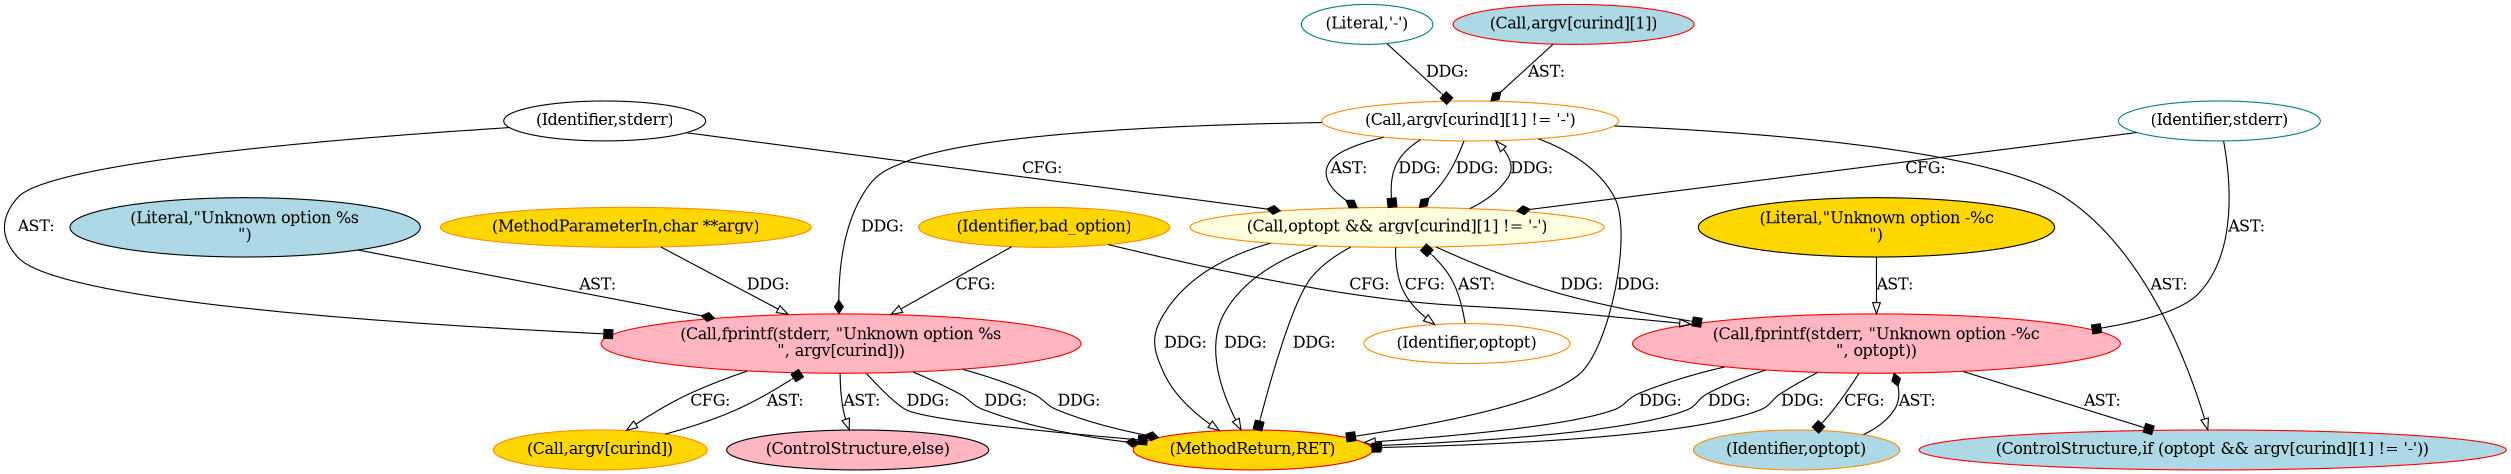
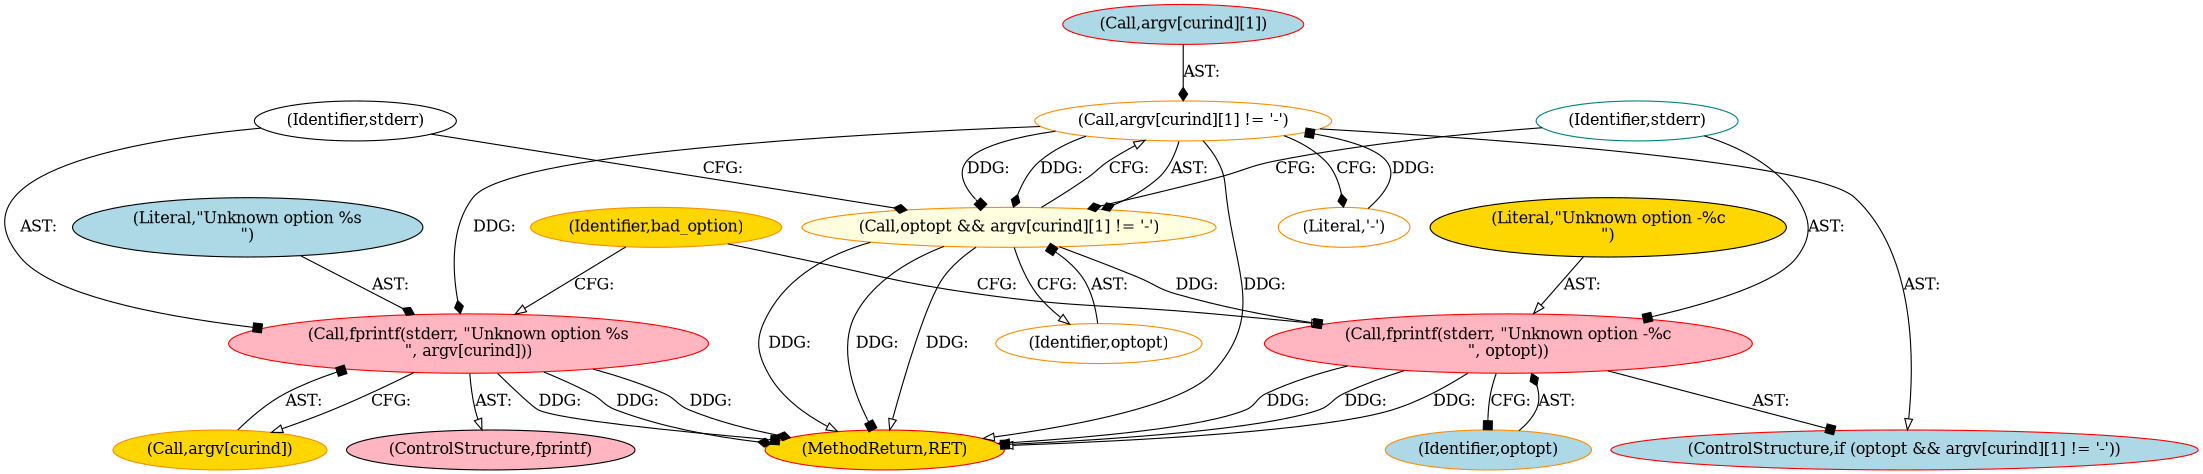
(1367, 24) -> (1344, 227)
none -> (1324, 160)
(1534, 169) -> (1132, 169)
(626, 227) -> none
(1594, 353) -> (1218, 366)
(858, 450) -> (491, 450)
